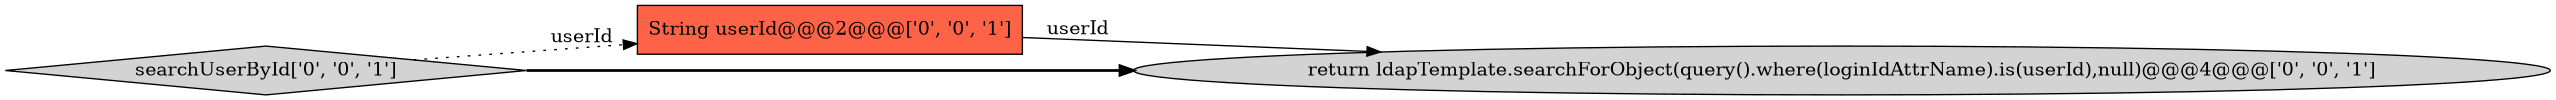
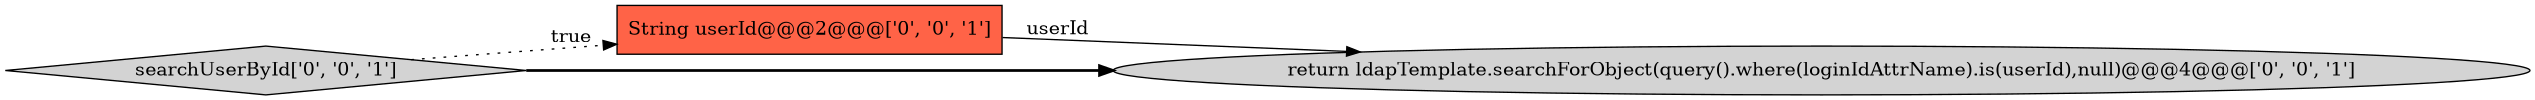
(582, 37) -> (572, 37)
